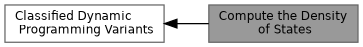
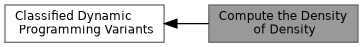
(283, 24) -> (283, 24)
